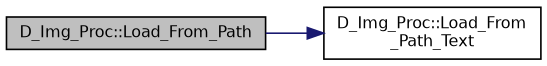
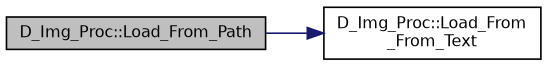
(432, 33) -> (432, 33)
